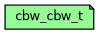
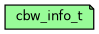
(49, 17) -> (49, 17)
